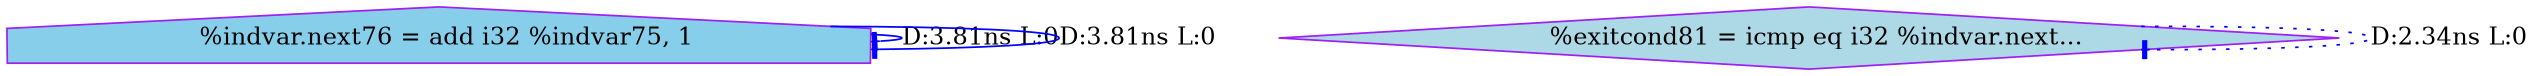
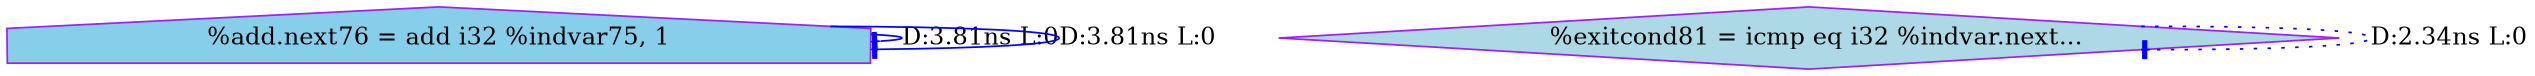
(439, 38) -> (439, 38)
